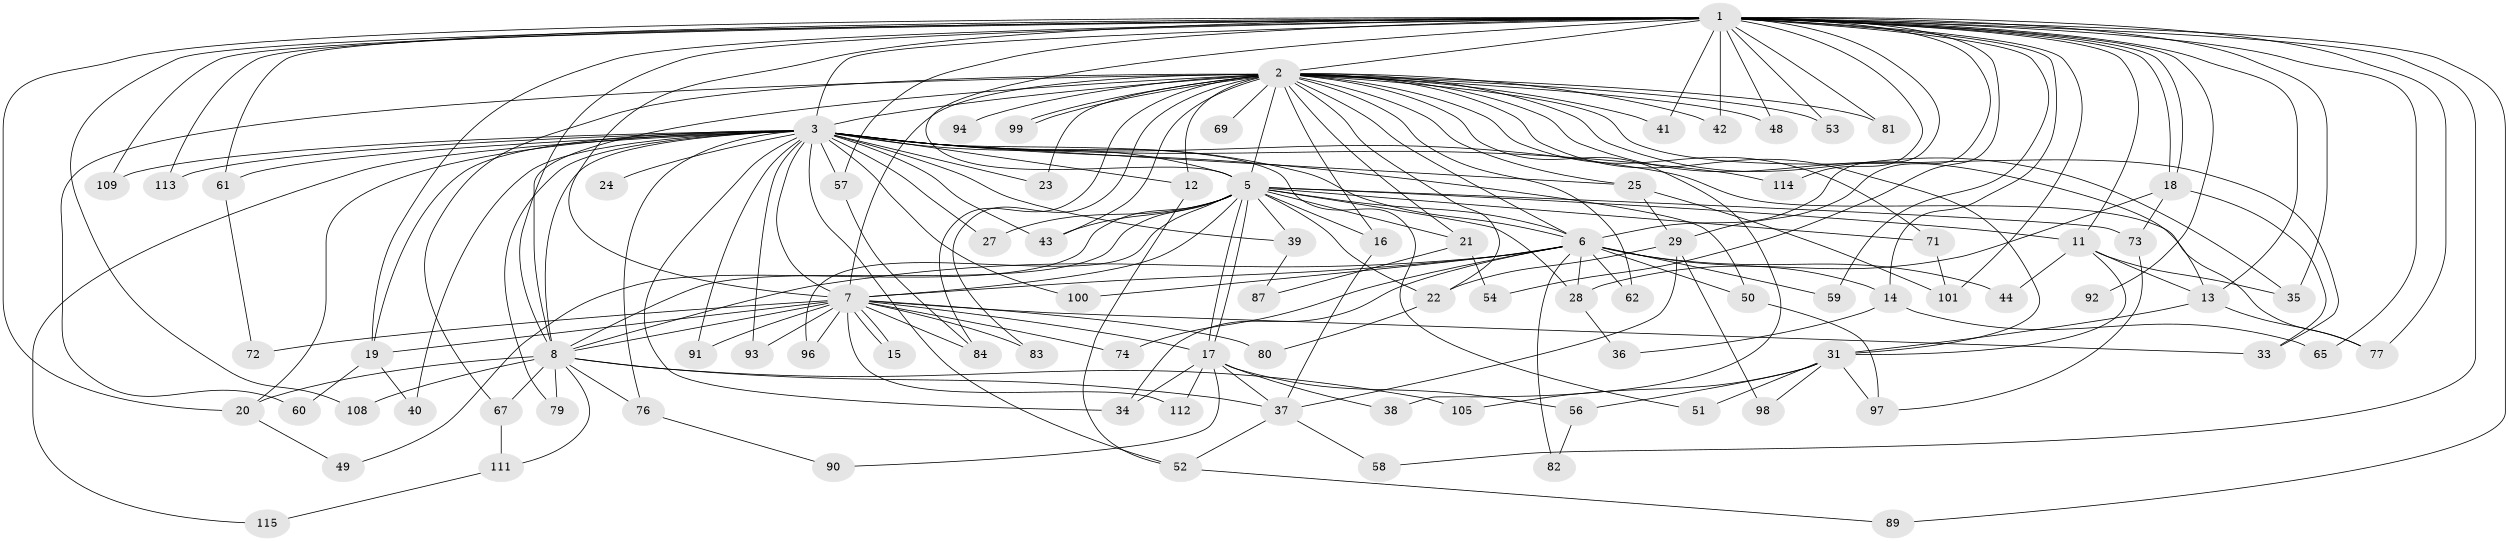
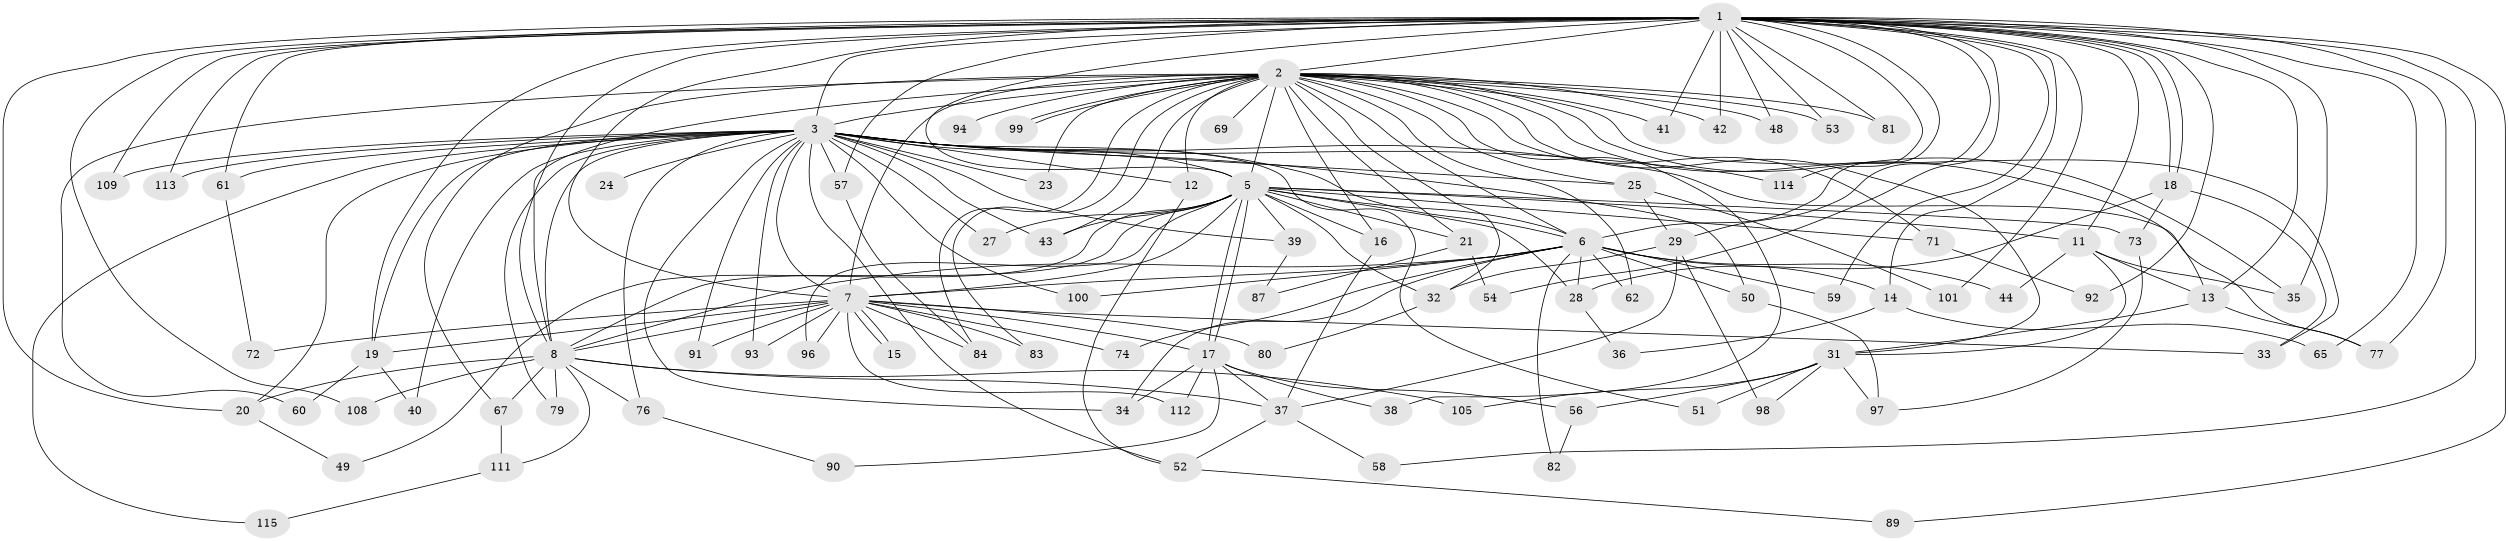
(1941, 271) -> (2013, 271)
(1434, 299) -> (1434, 299)
